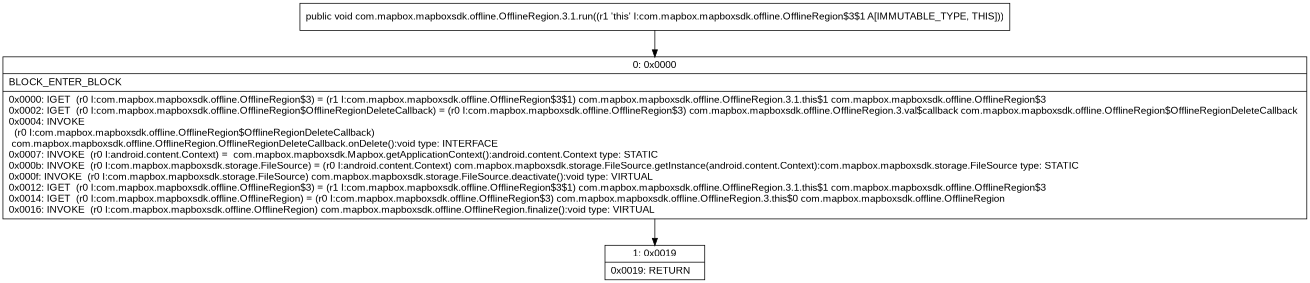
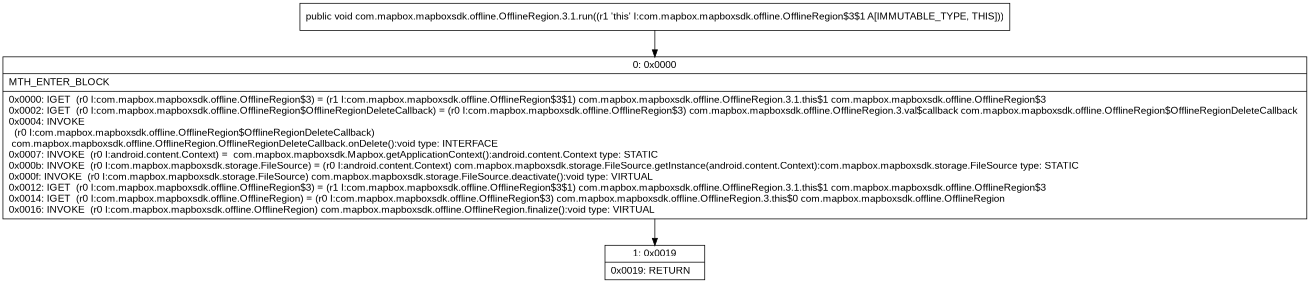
(65, 82) -> (59, 82)
